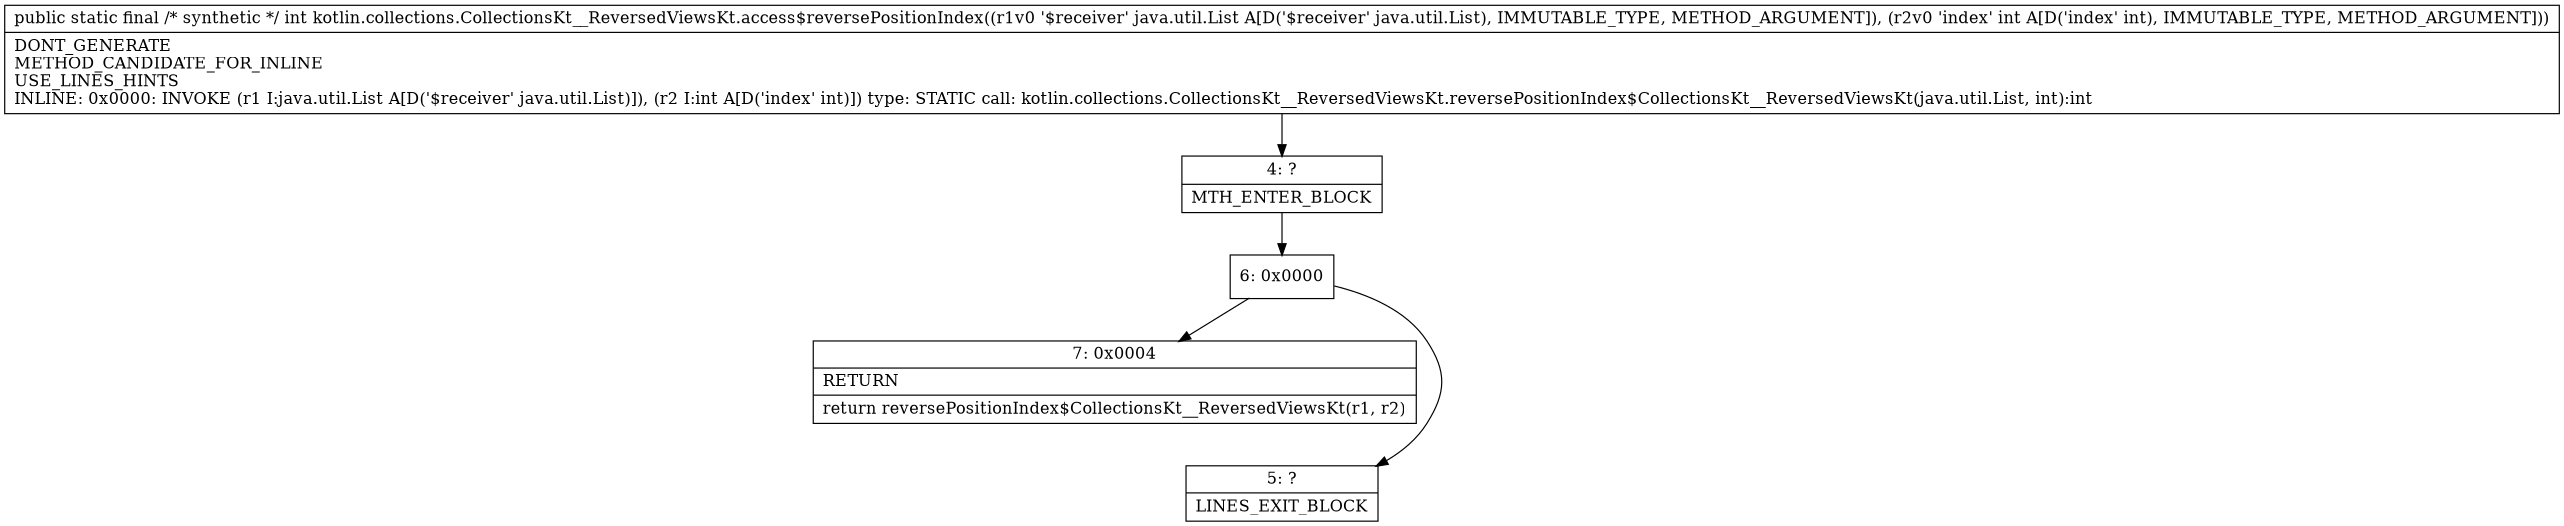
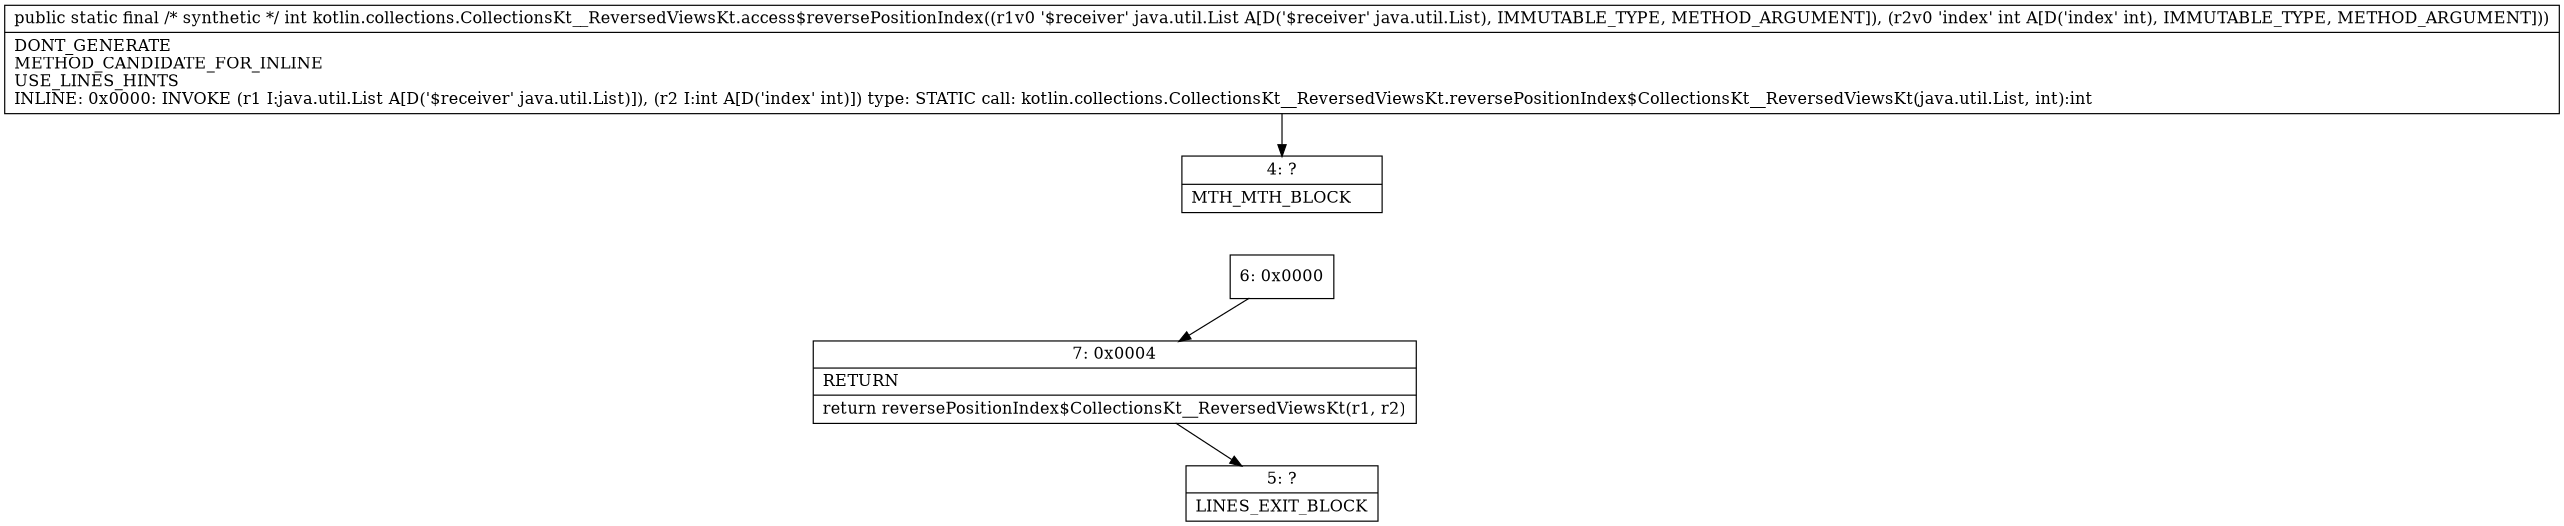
(1282, 198) -> (1271, 198)
(1282, 228) -> none
(1435, 356) -> (1204, 441)
